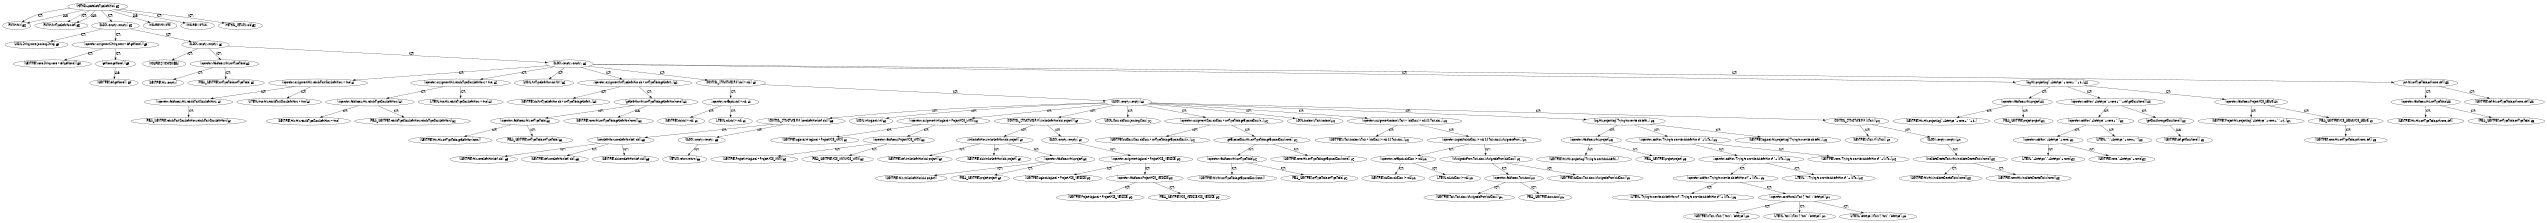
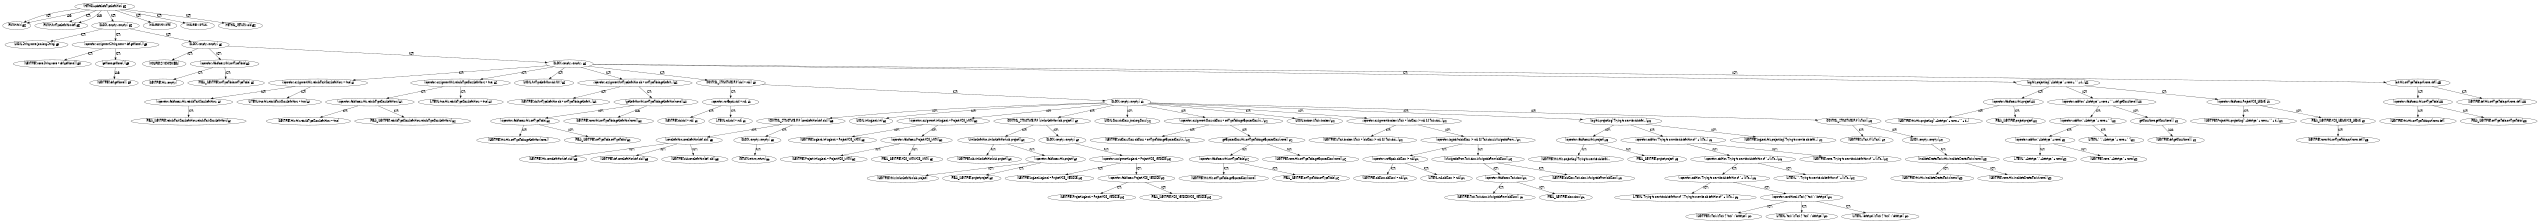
(136, 16) -> (139, 16)
(976, 121) -> (976, 121)
(915, 159) -> none
